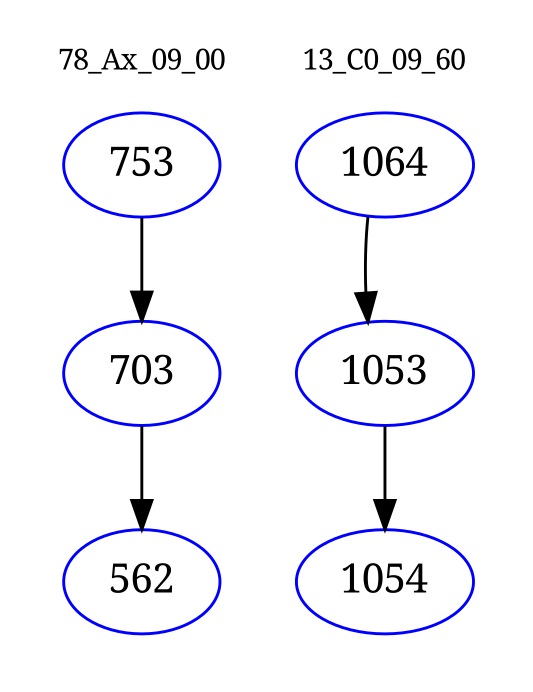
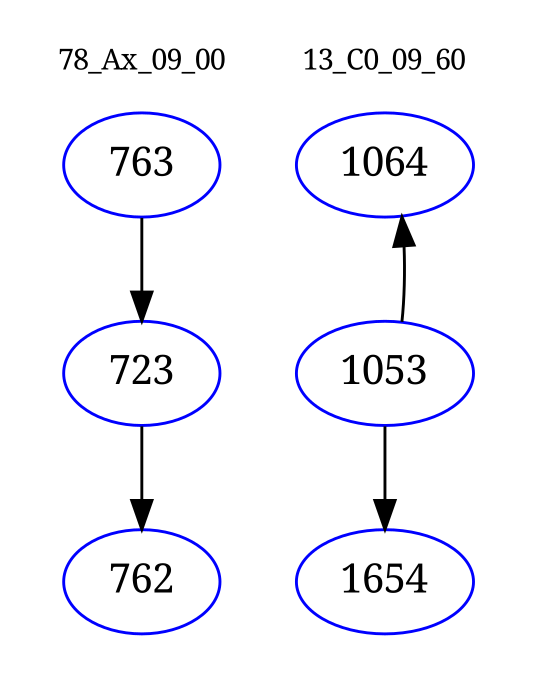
(142, 165) -> (142, 165)
(366, 255) -> (404, 284)
(142, 373) -> (142, 373)
(142, 582) -> (142, 582)
(385, 582) -> (385, 582)
